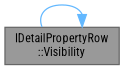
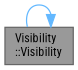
(62, 46) -> (39, 46)
